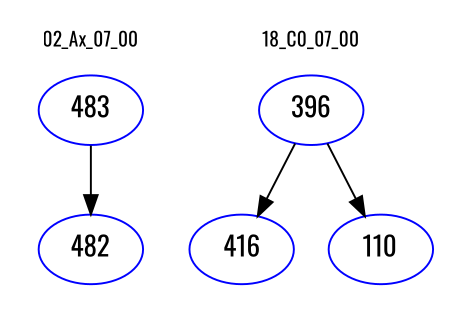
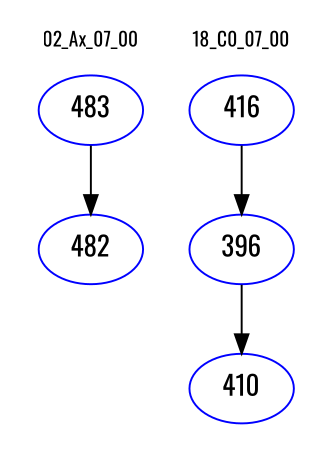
(281, 171) -> (242, 170)
(381, 249) -> (242, 389)
